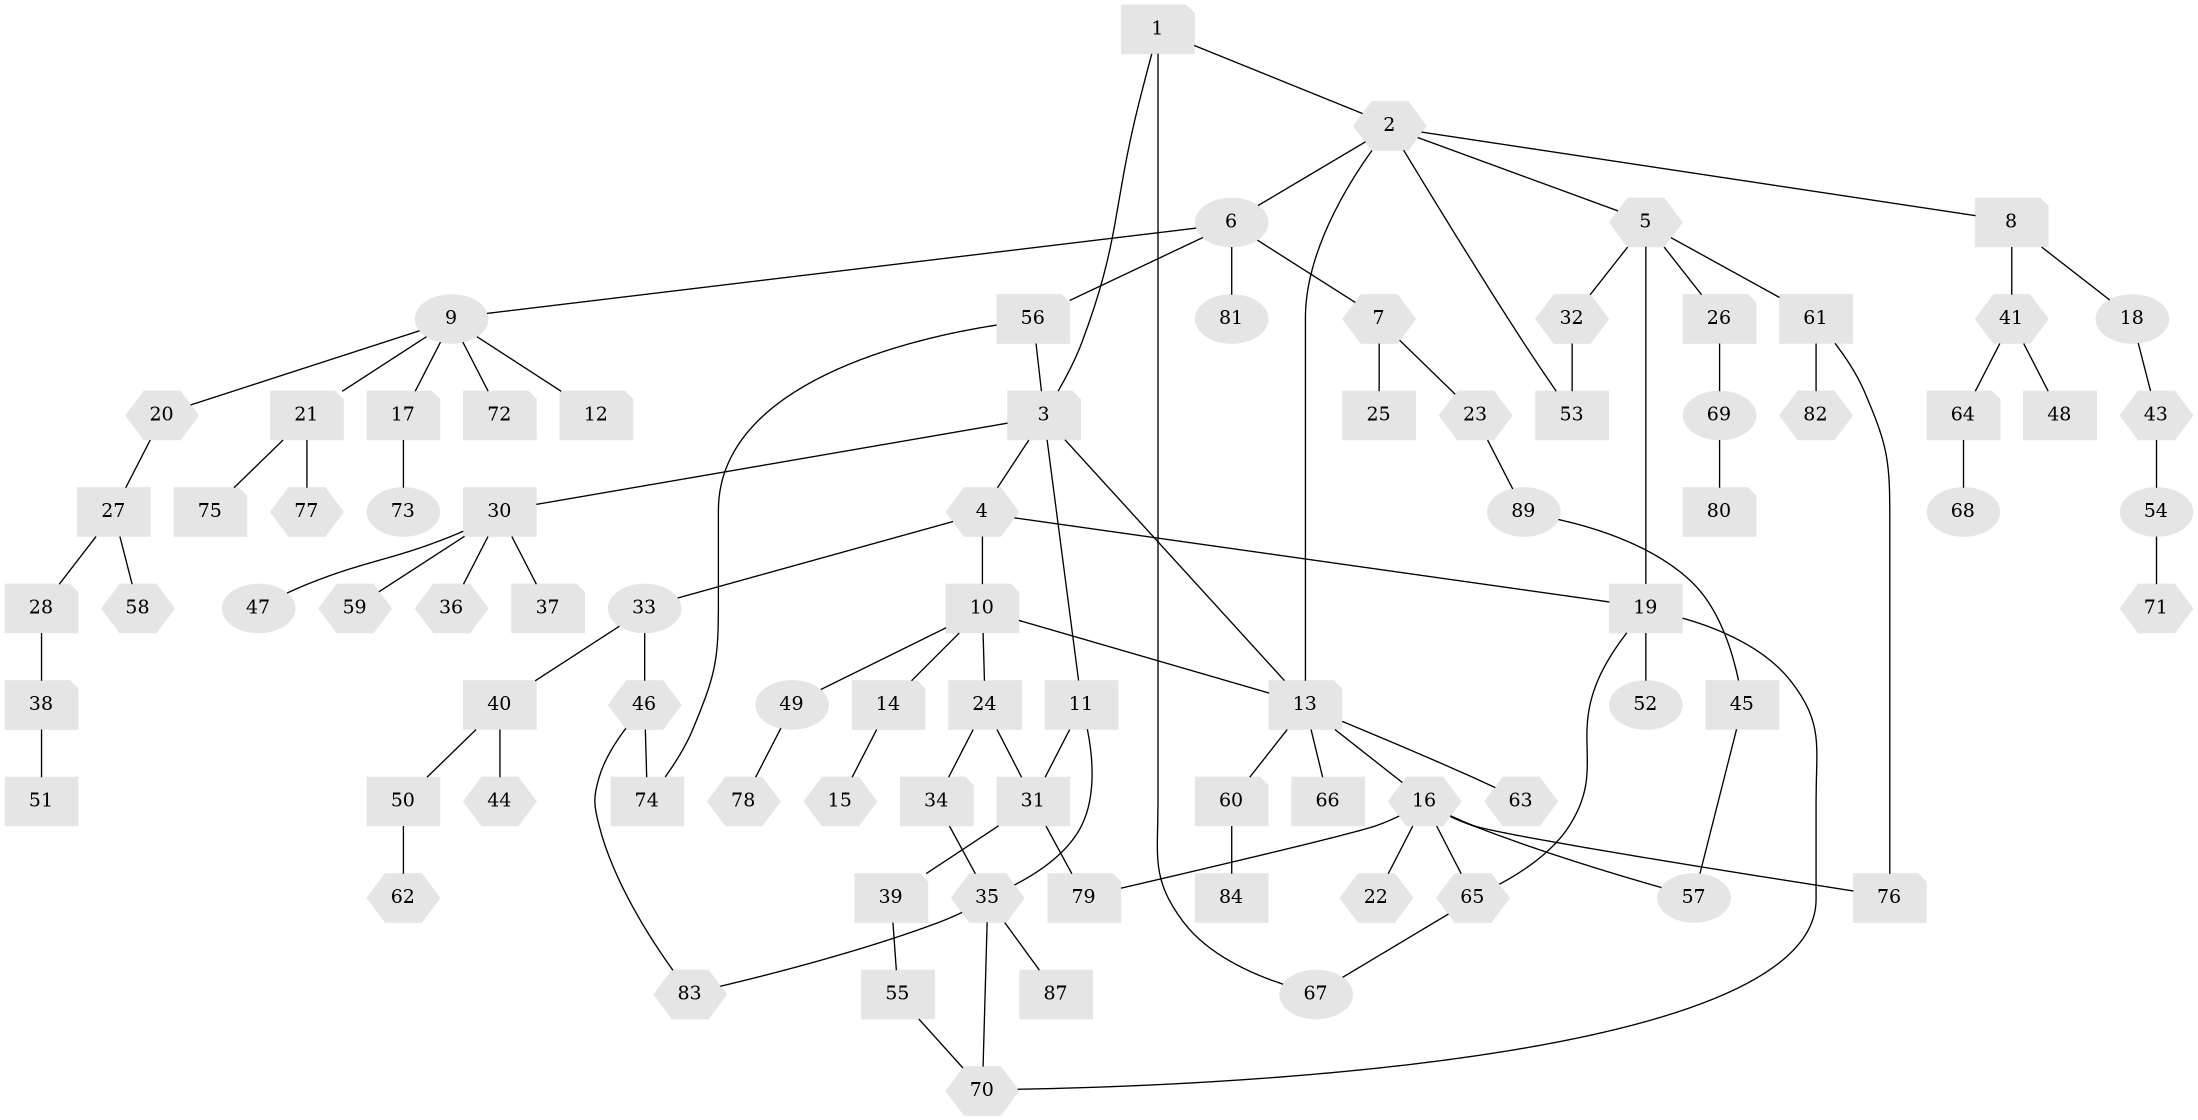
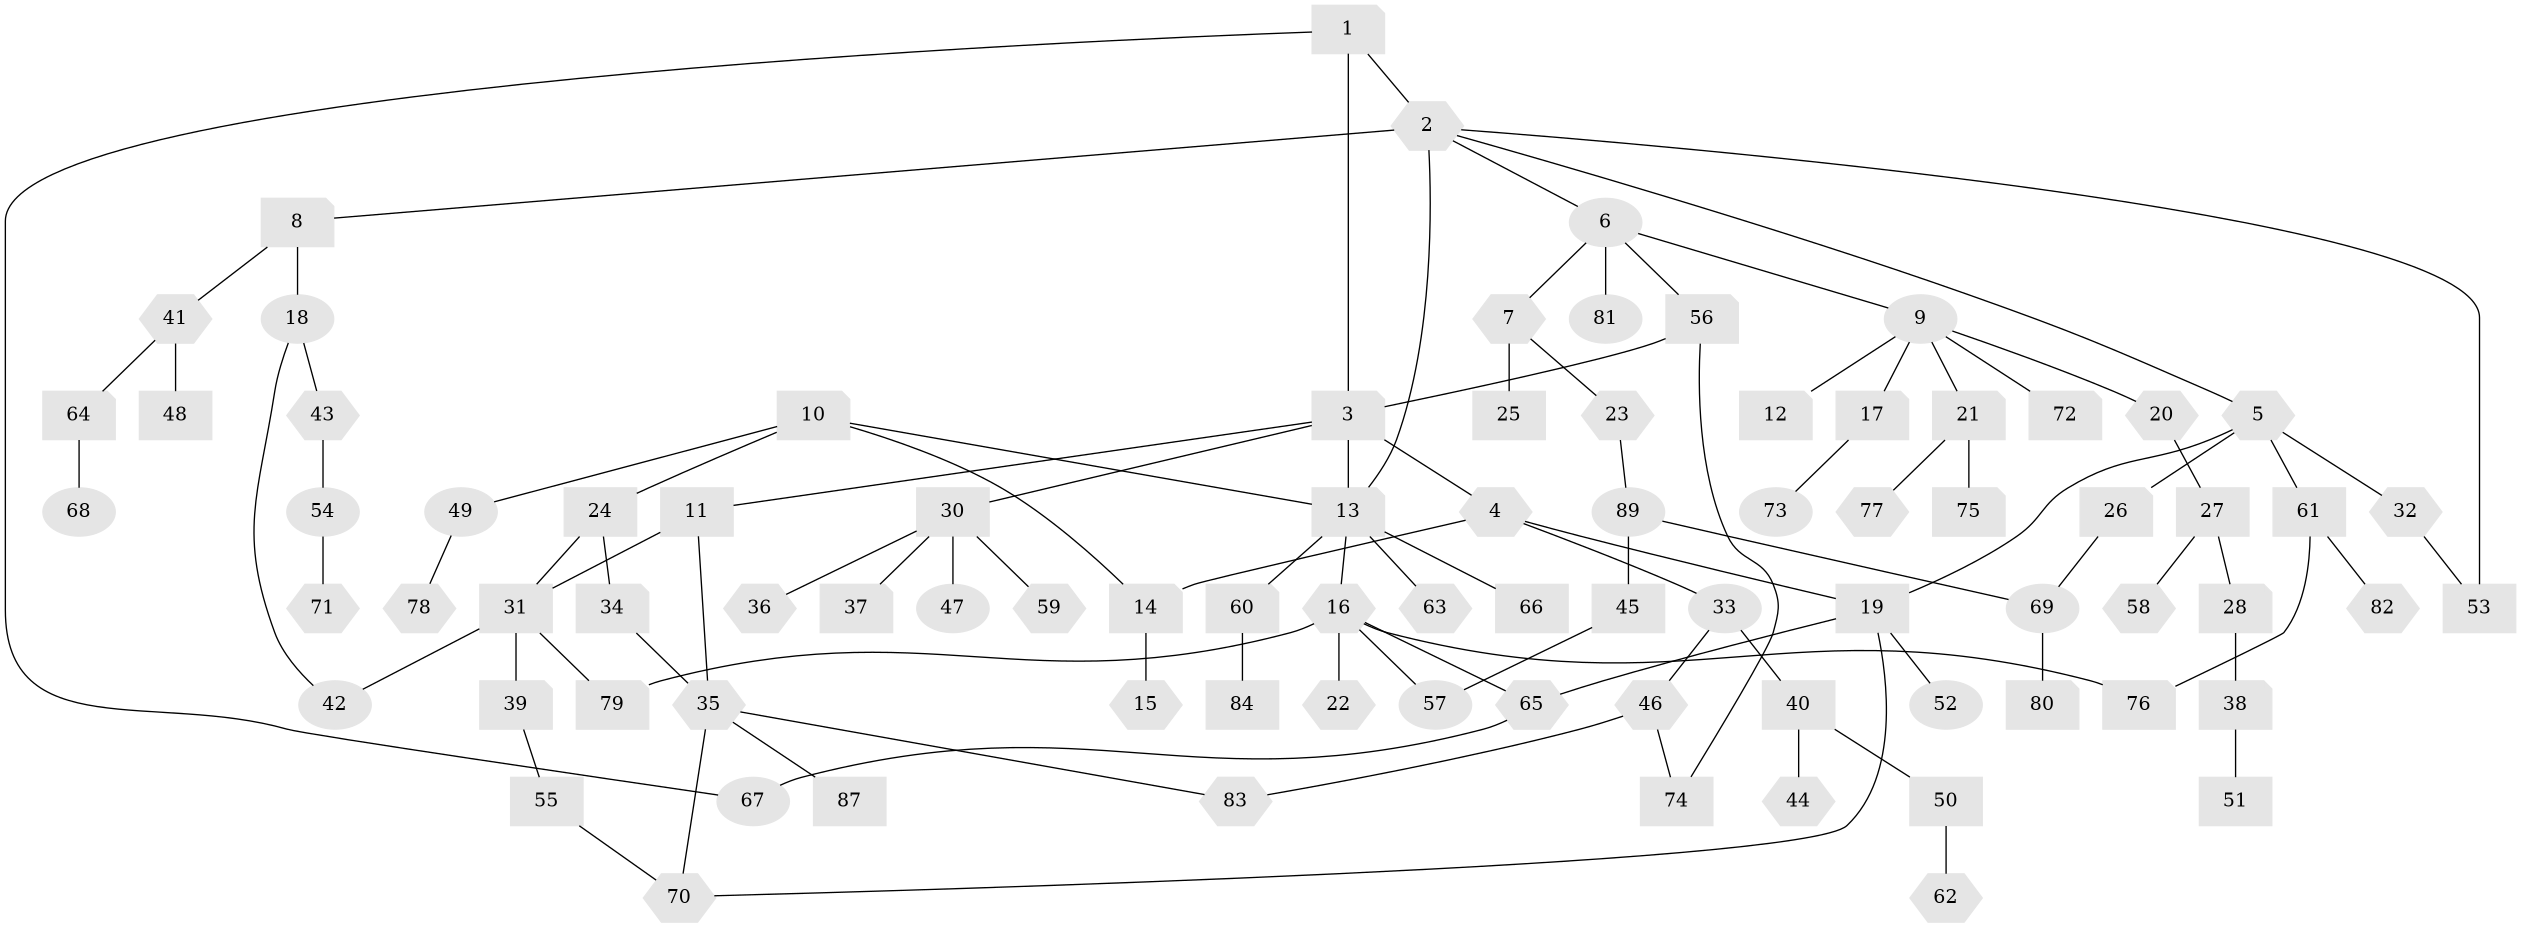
(982, 560) -> (1324, 553)
none -> (1835, 561)
none -> (335, 705)
